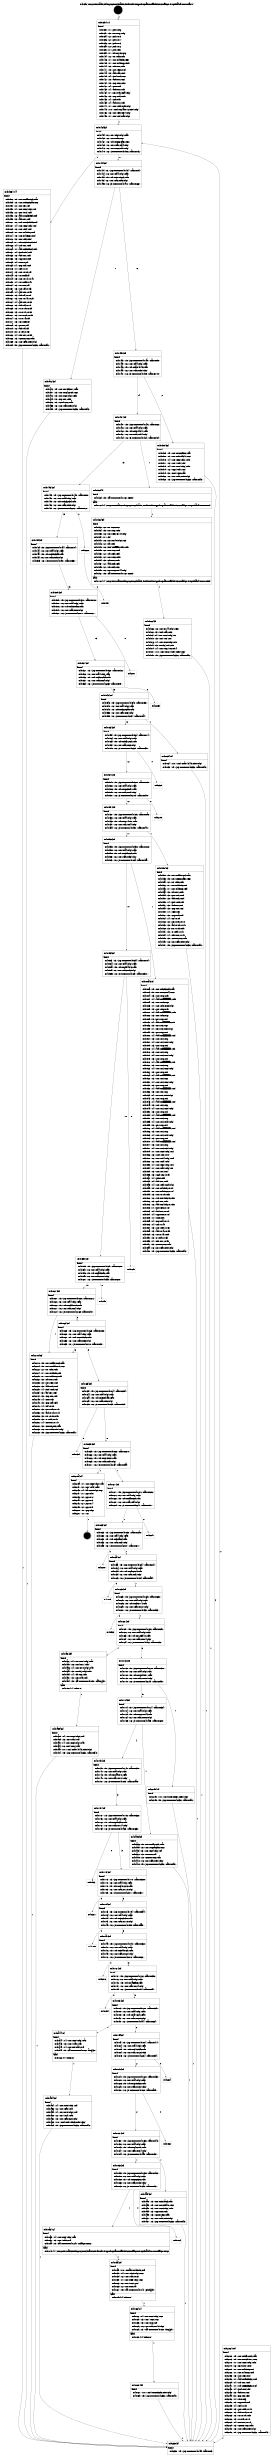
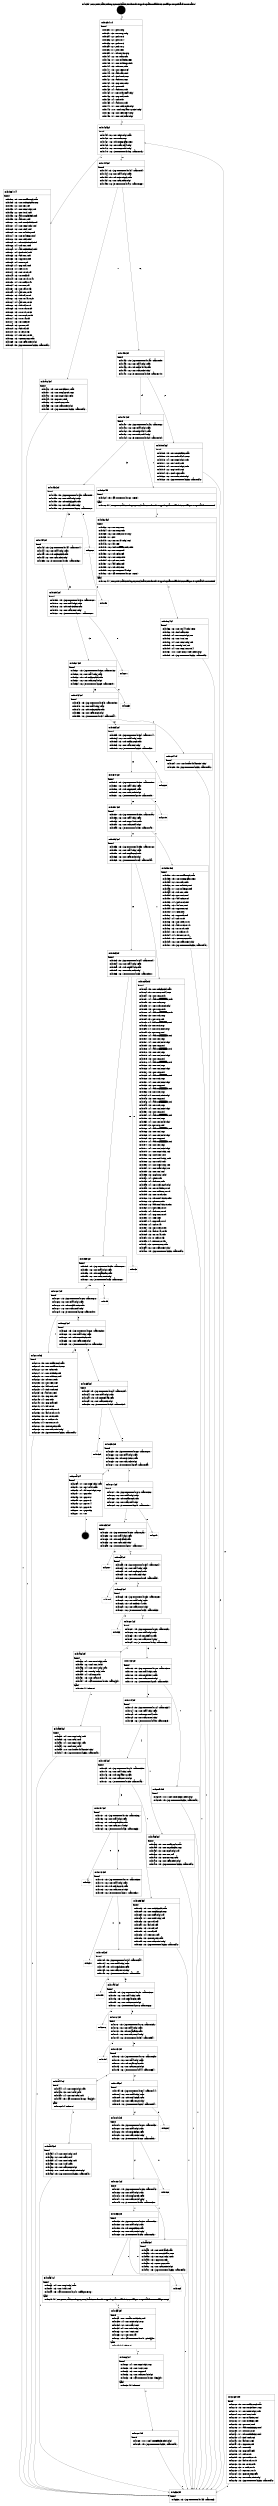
none -> (156, 1923)
